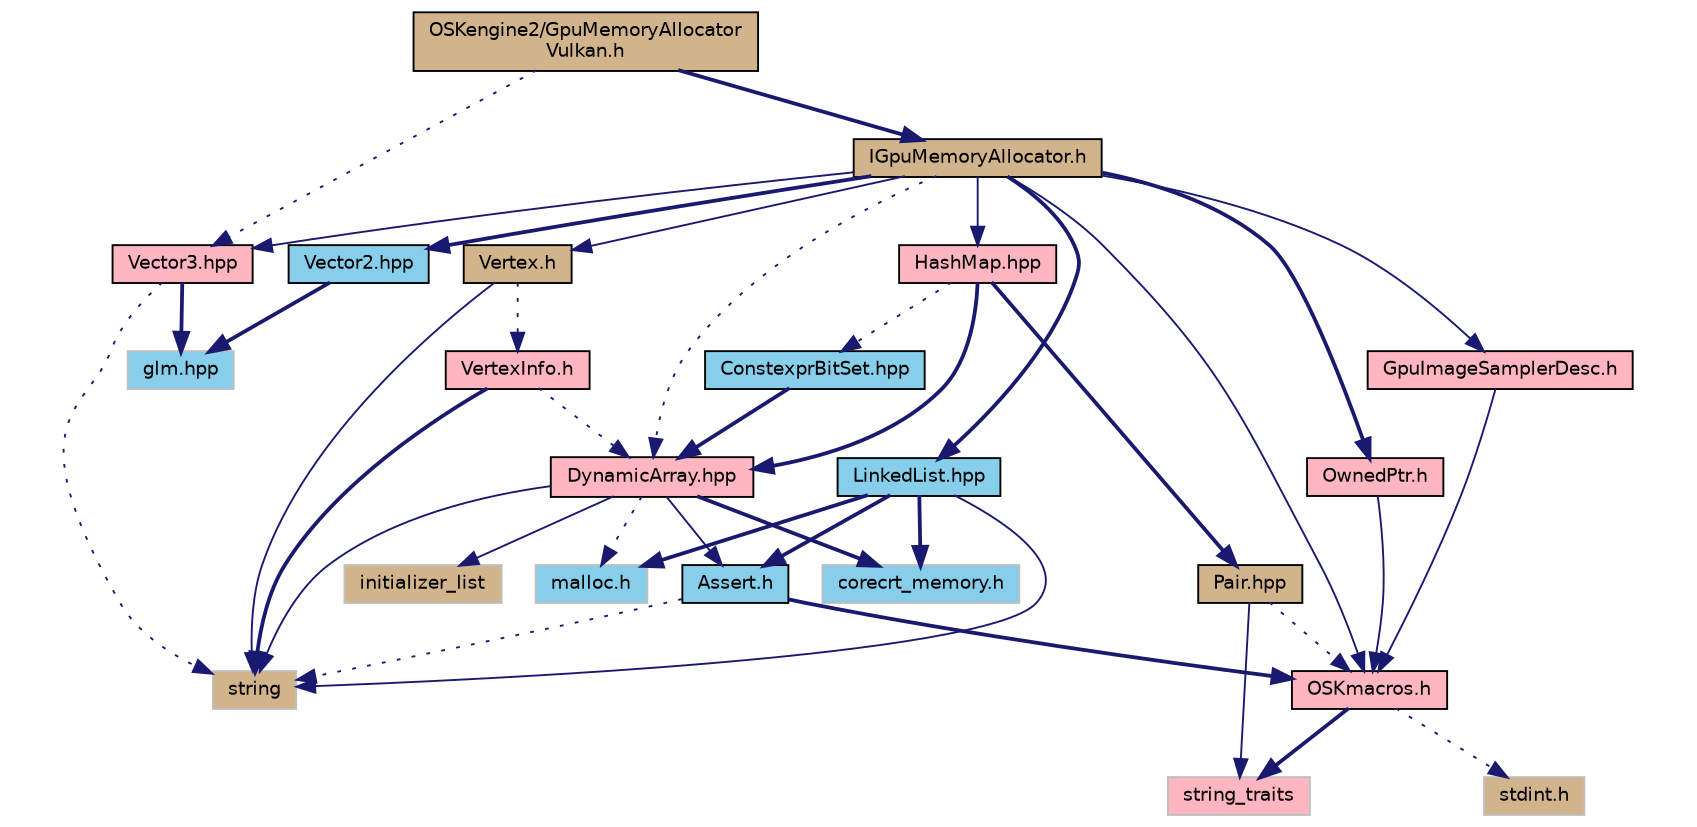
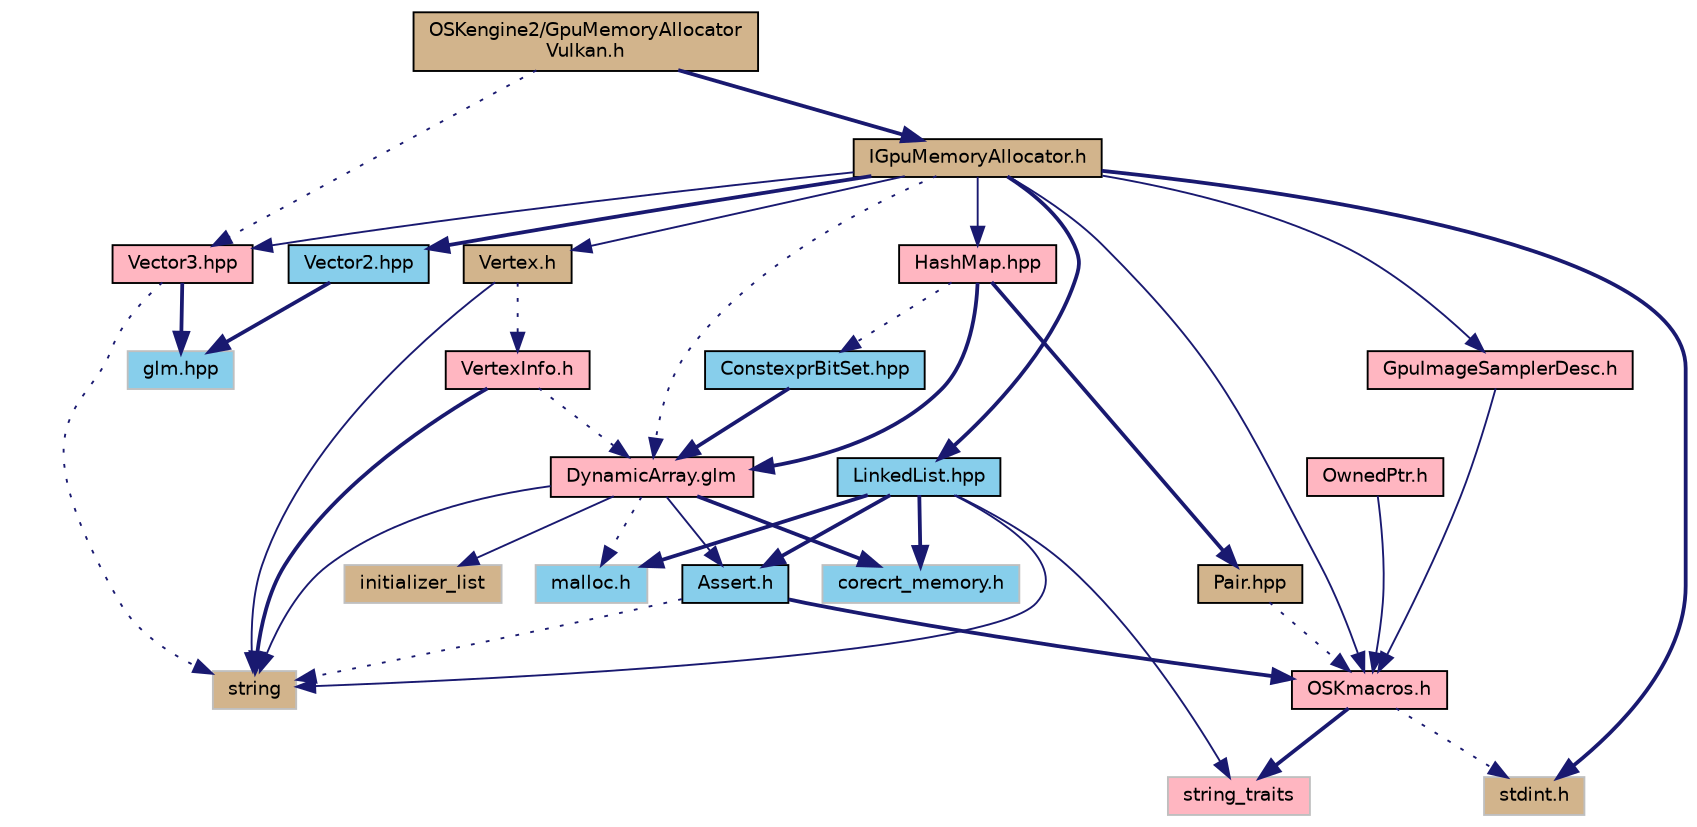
(1280, 258) -> (1624, 291)
(652, 477) -> (652, 477)
(1245, 685) -> (1108, 607)
